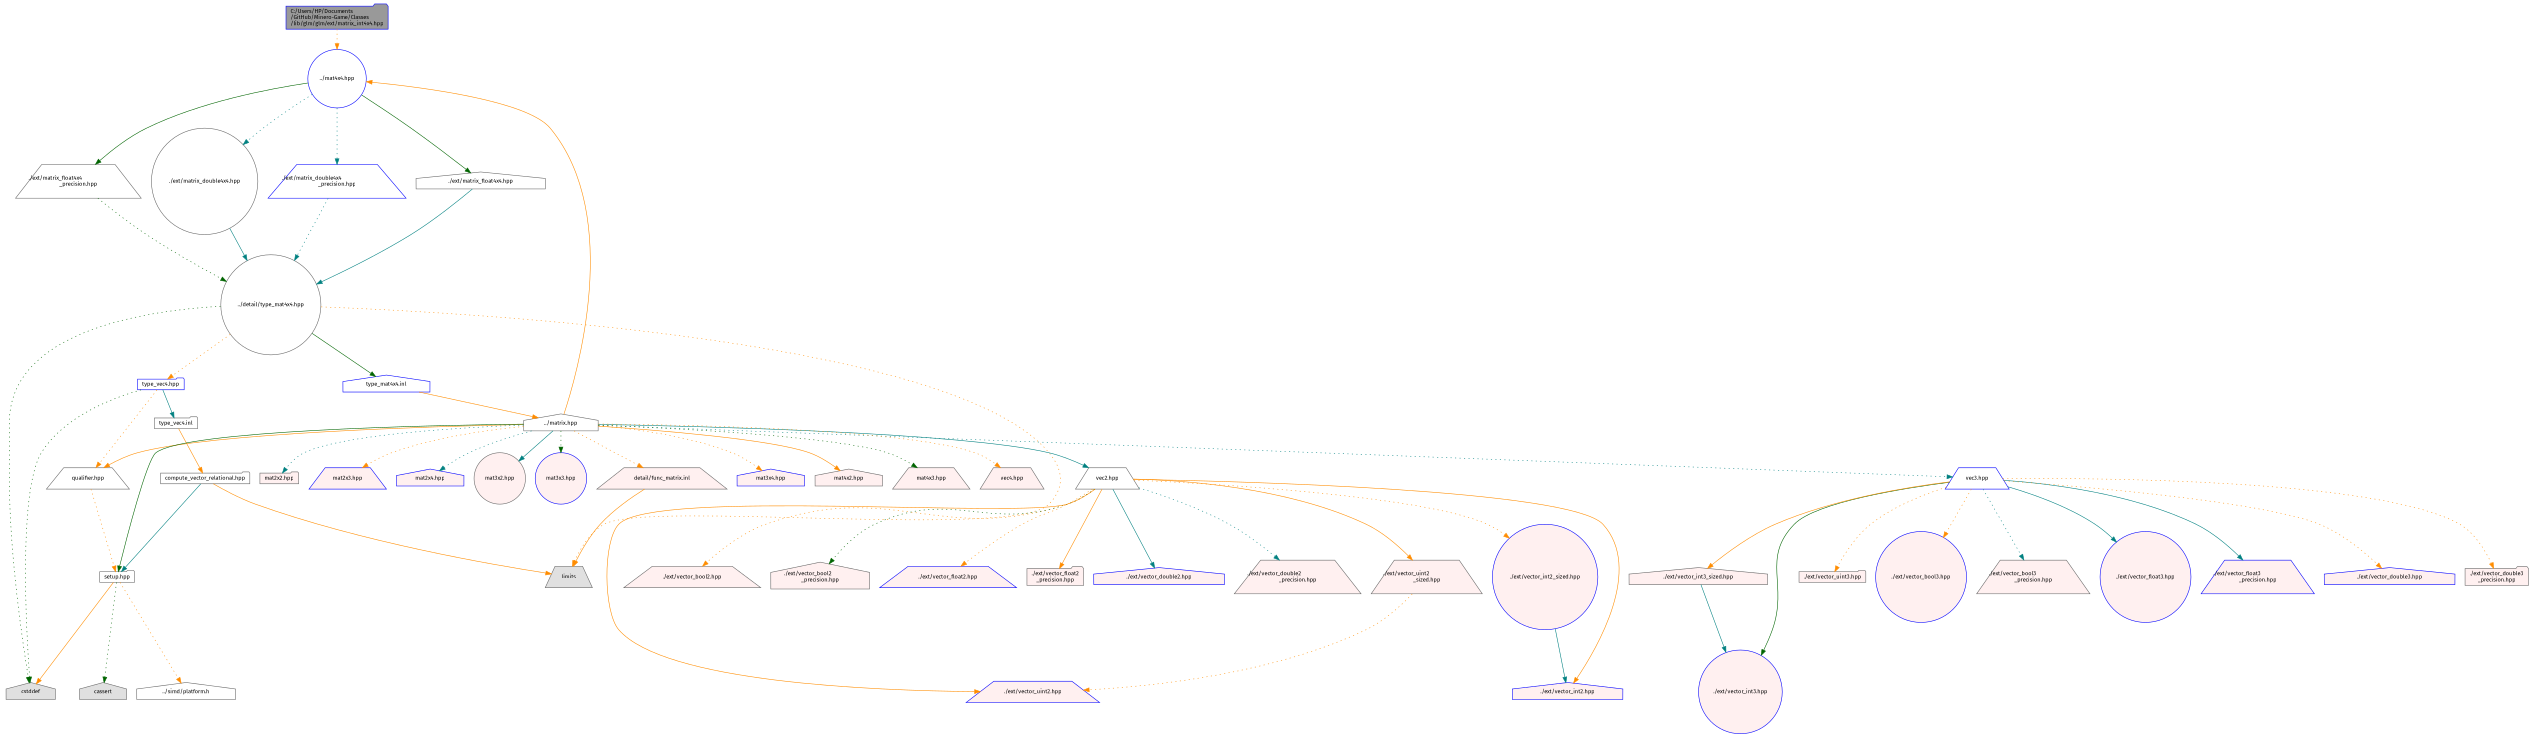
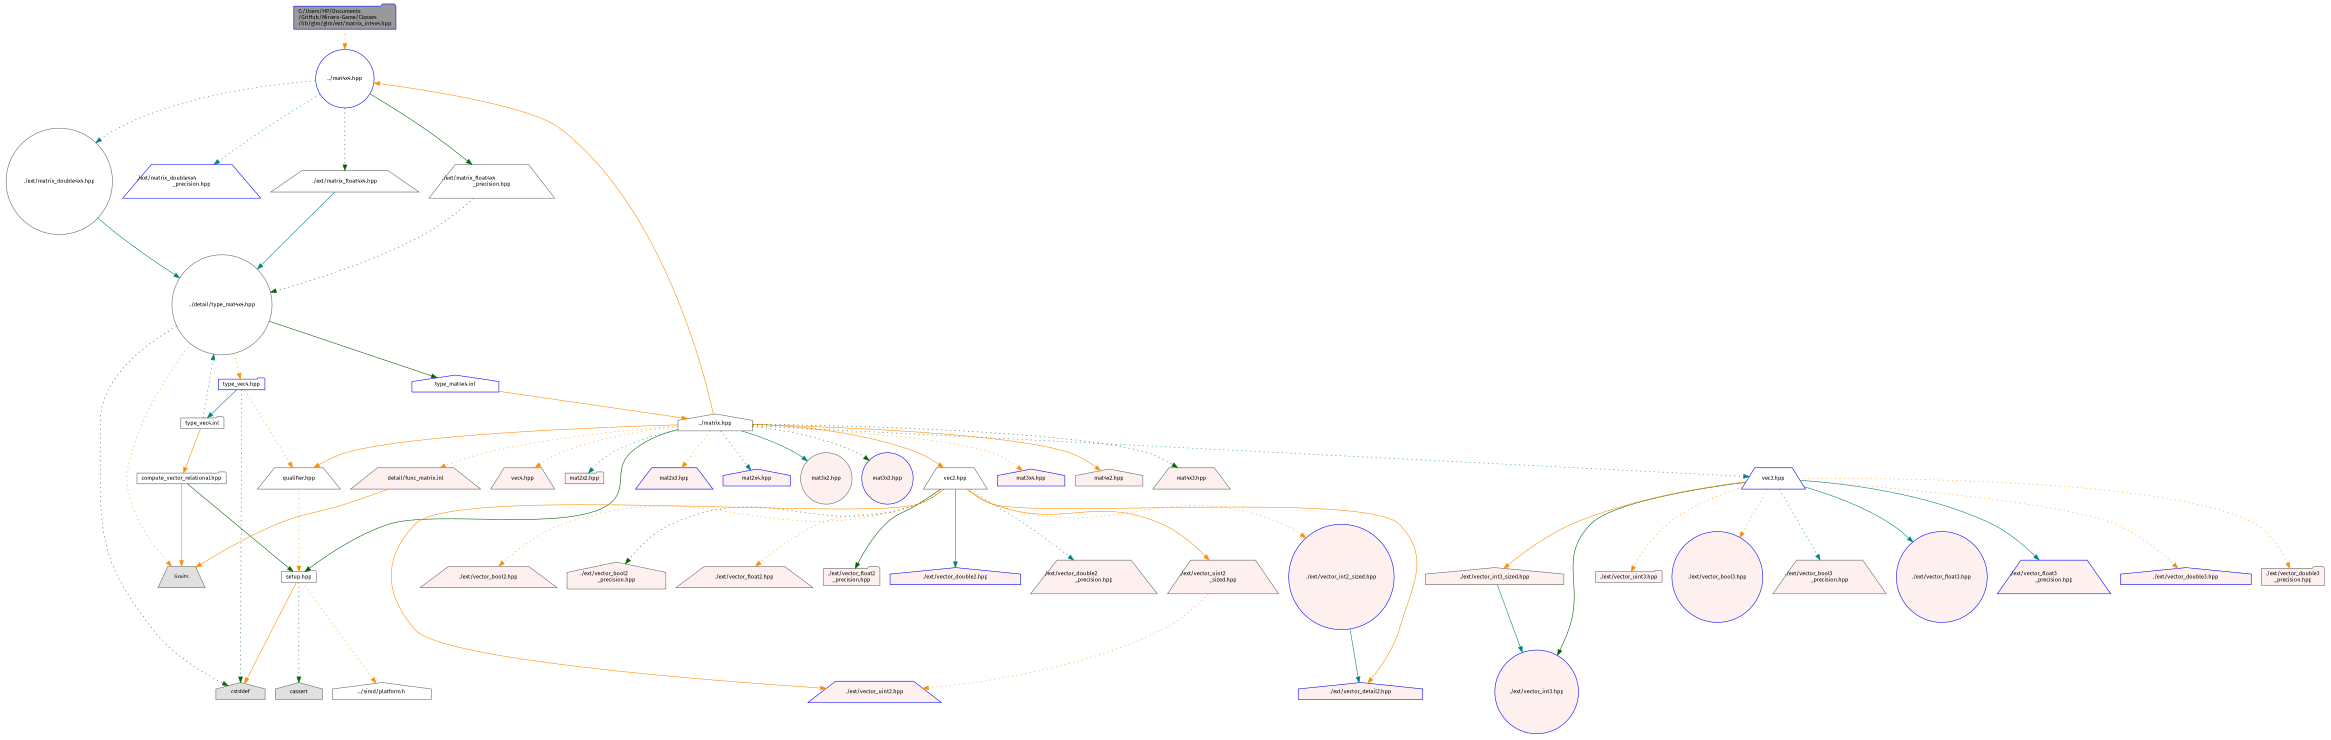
(415, 131) -> (345, 136)
(481, 181) -> (345, 181)
(313, 227) -> (208, 389)
(842, 432) -> (862, 437)
(163, 526) -> (235, 524)
(1082, 526) -> (892, 518)
(948, 577) -> (744, 577)
(1568, 692) -> (1360, 692)
